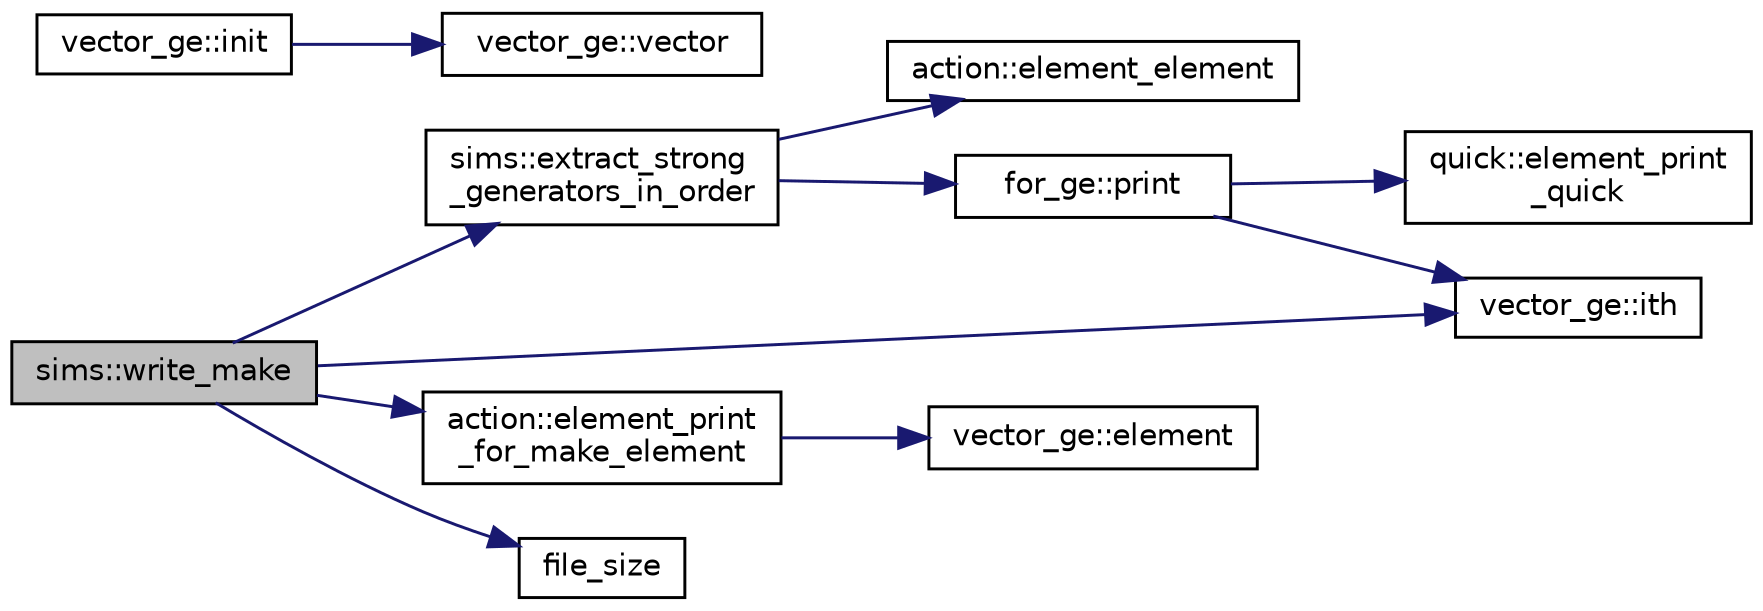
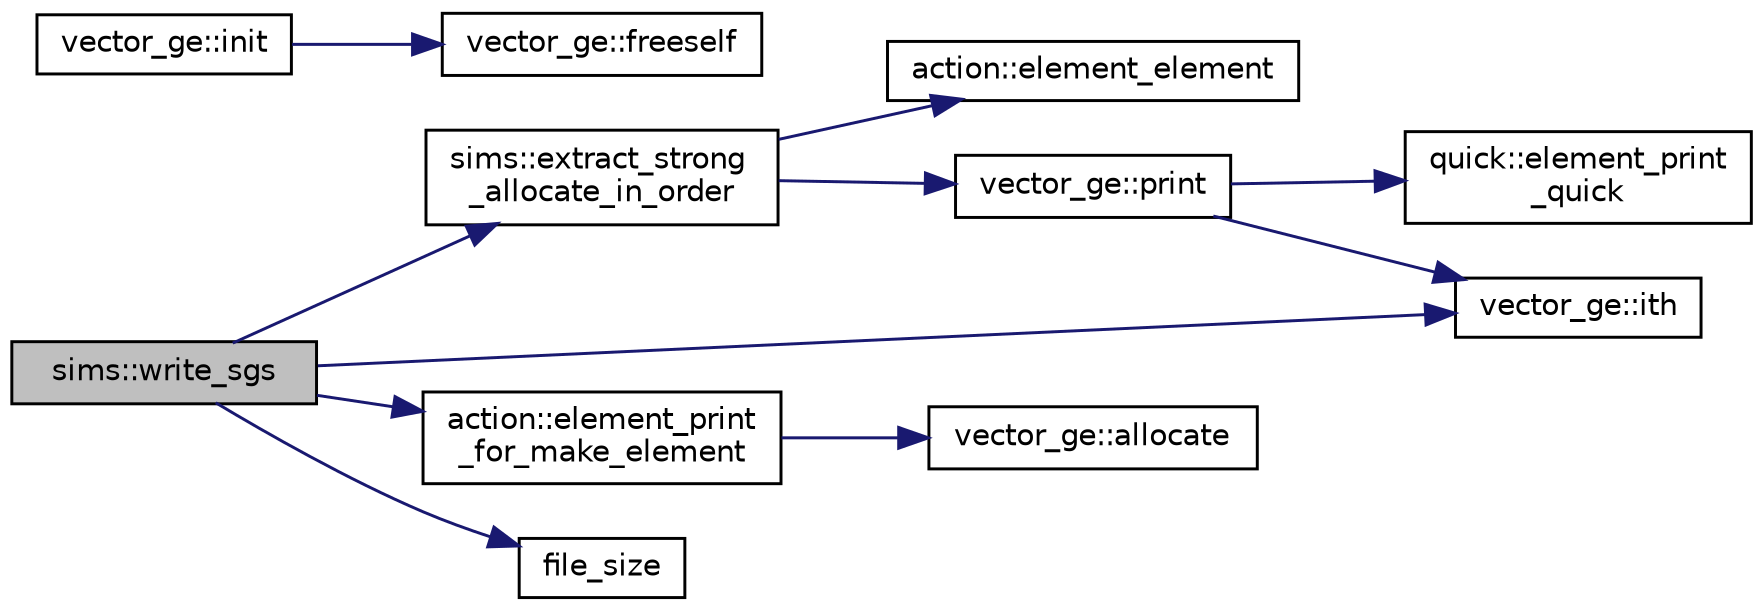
(602, 44) -> (602, 44)
(602, 178) -> (602, 178)
(1093, 186) -> (1093, 186)
(164, 373) -> (164, 373)
(1093, 438) -> (1093, 438)
